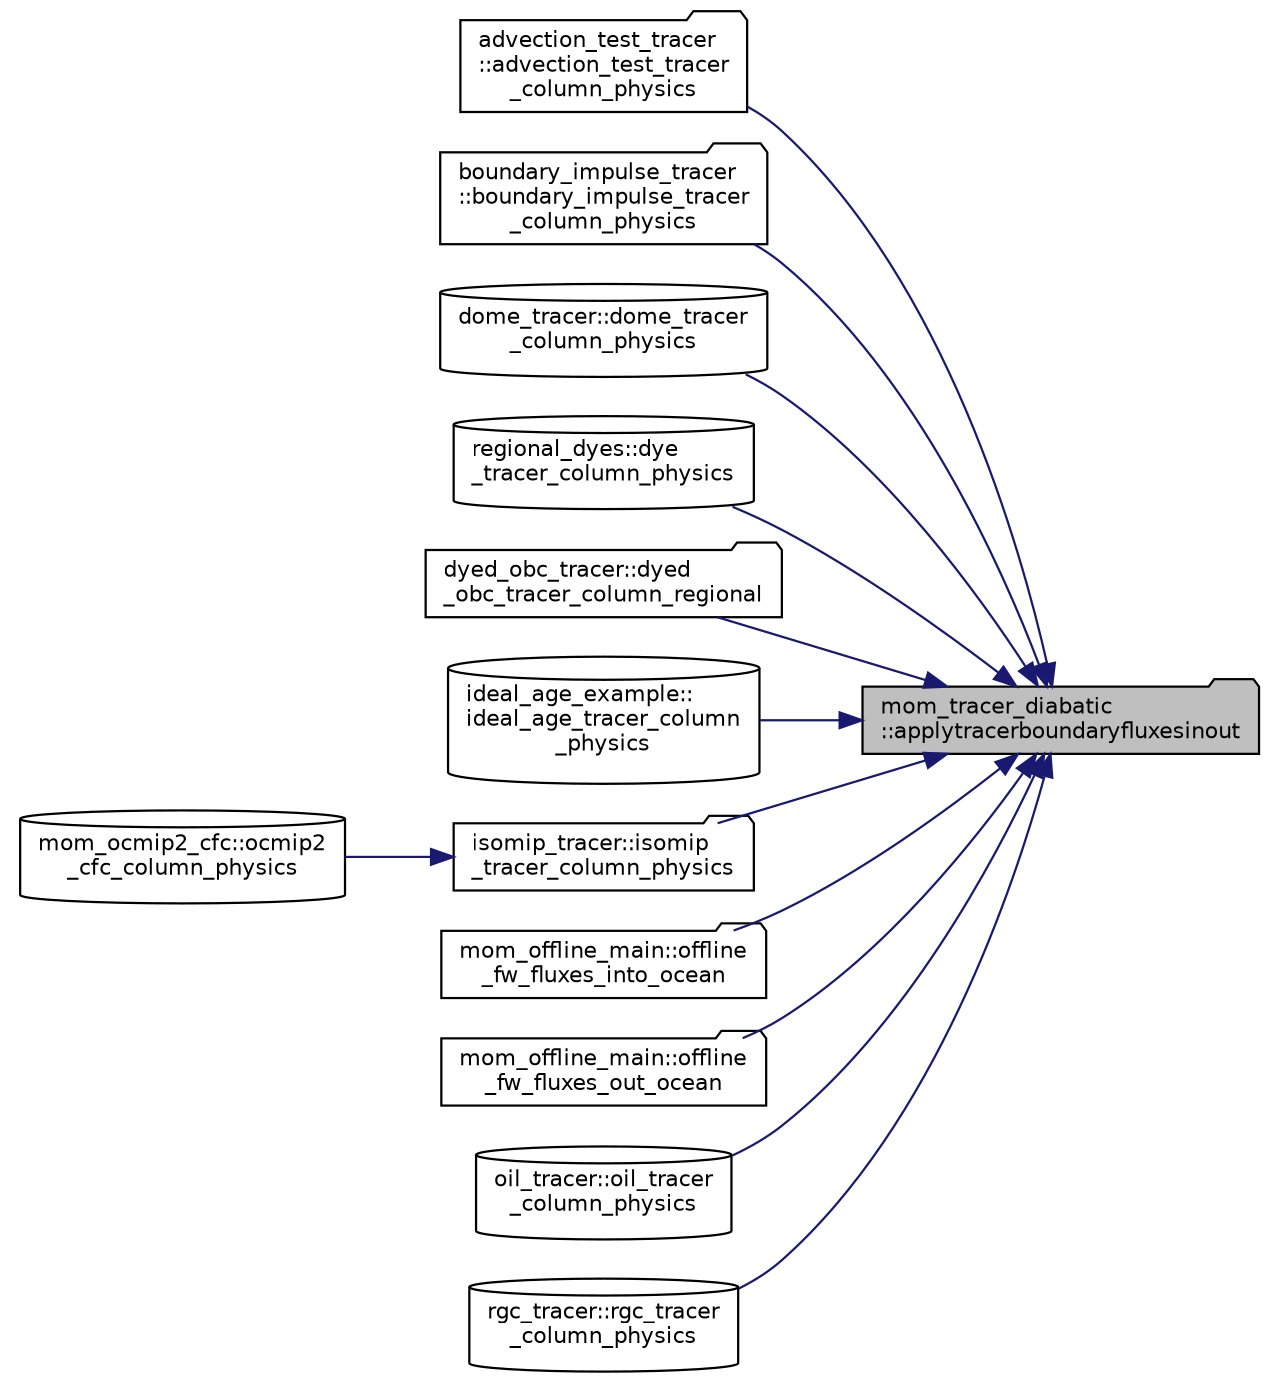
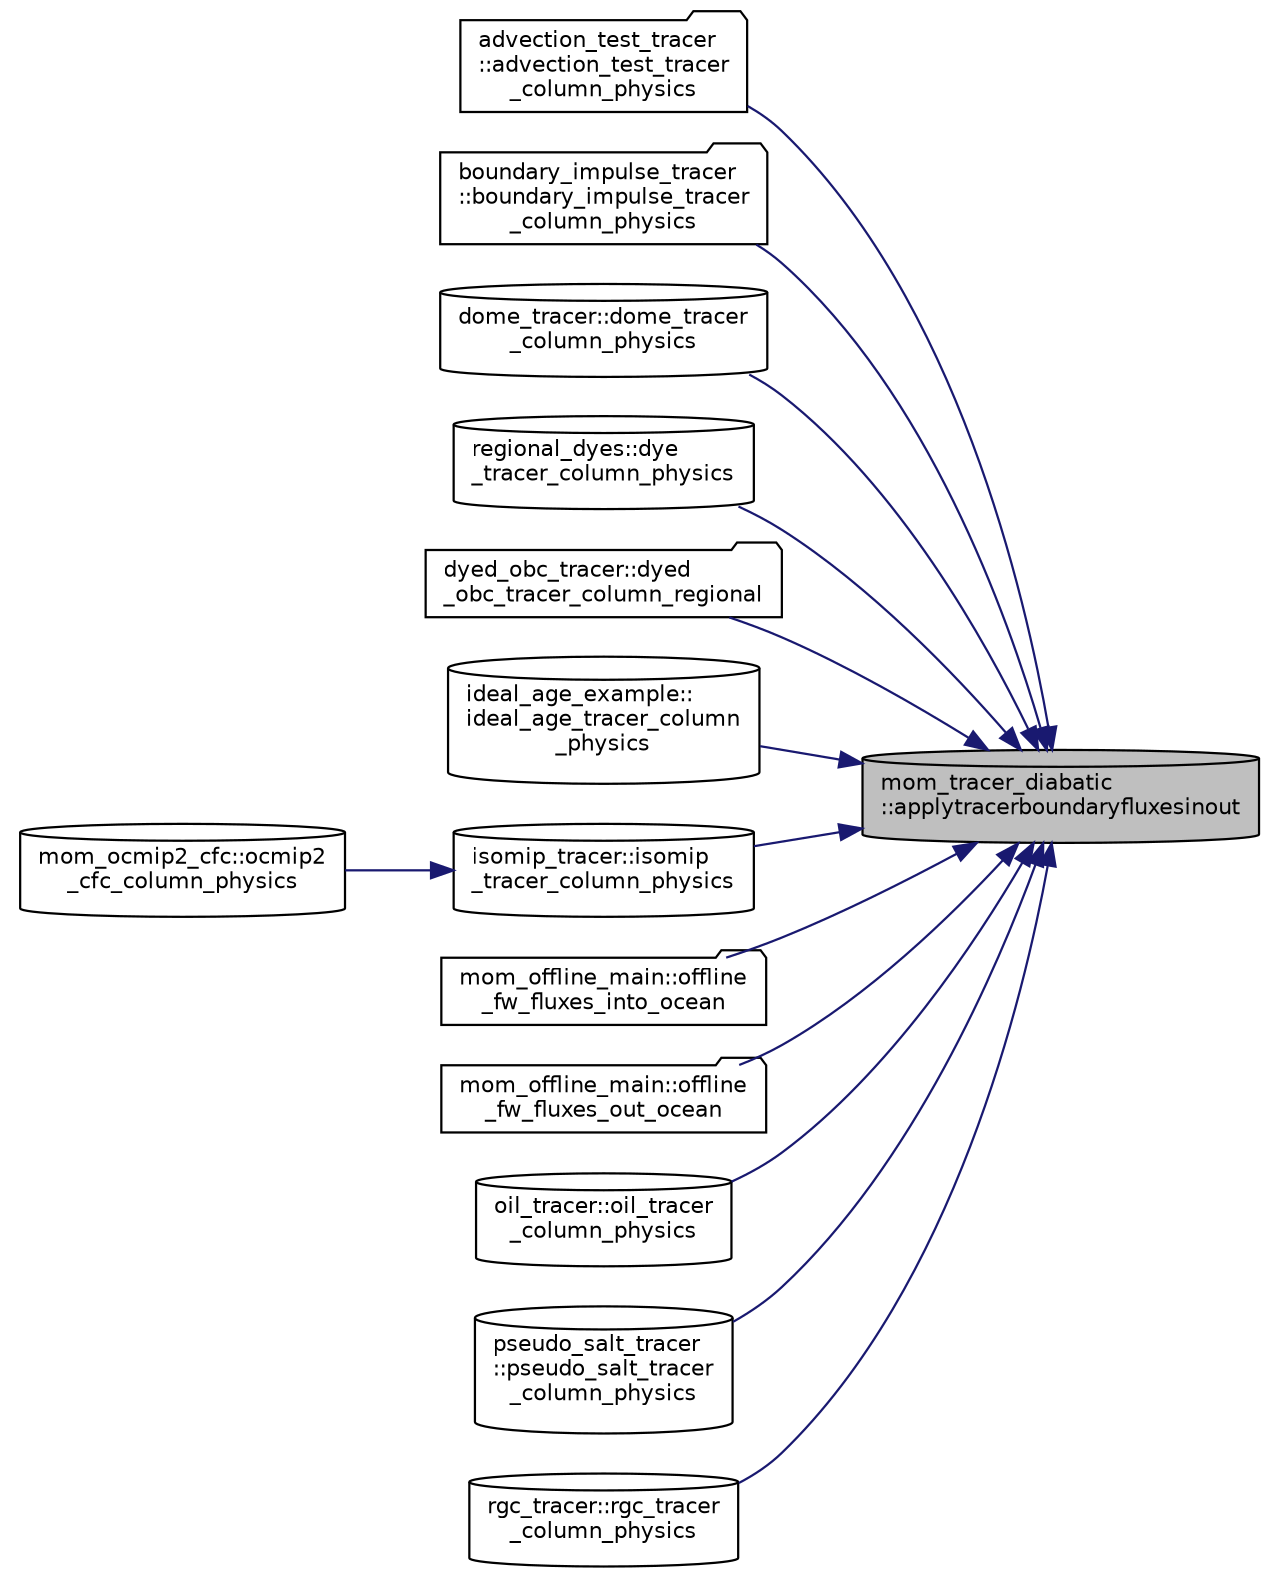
(1061, 720) -> (1061, 796)
(604, 857) -> (604, 870)
none -> (604, 1370)
